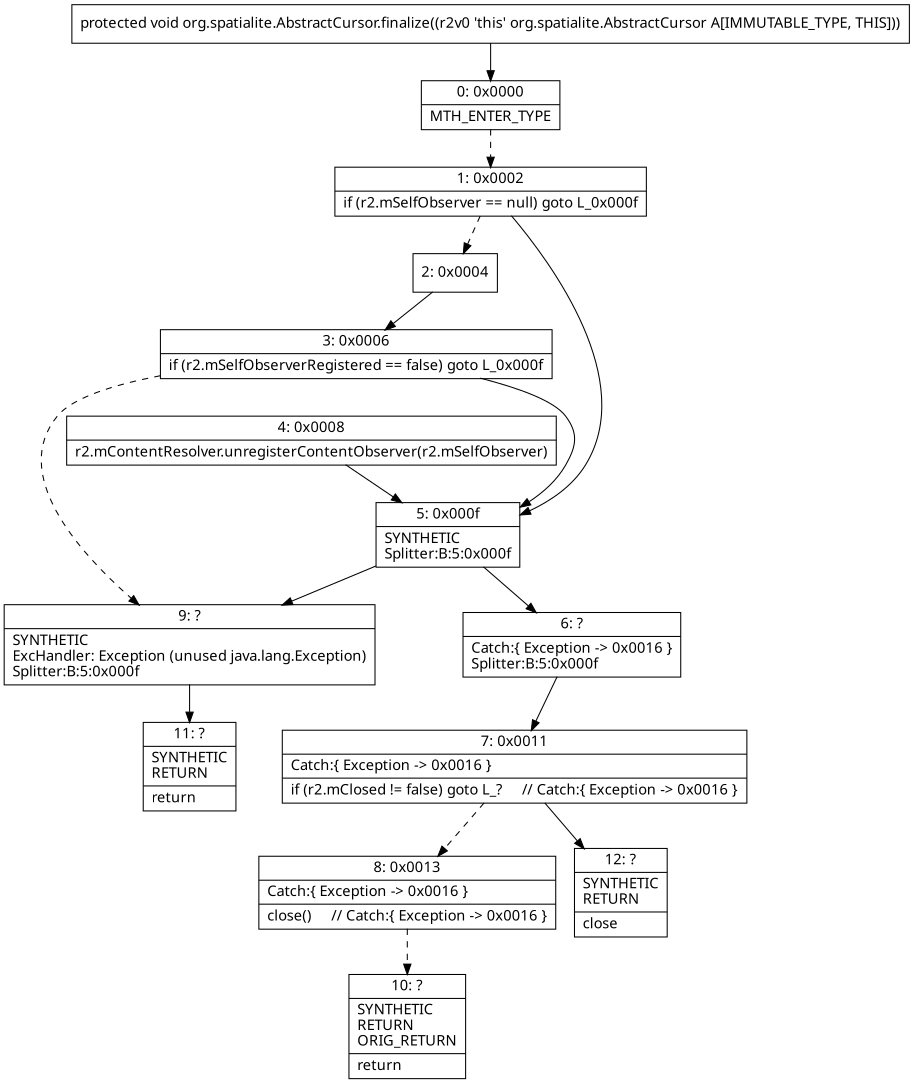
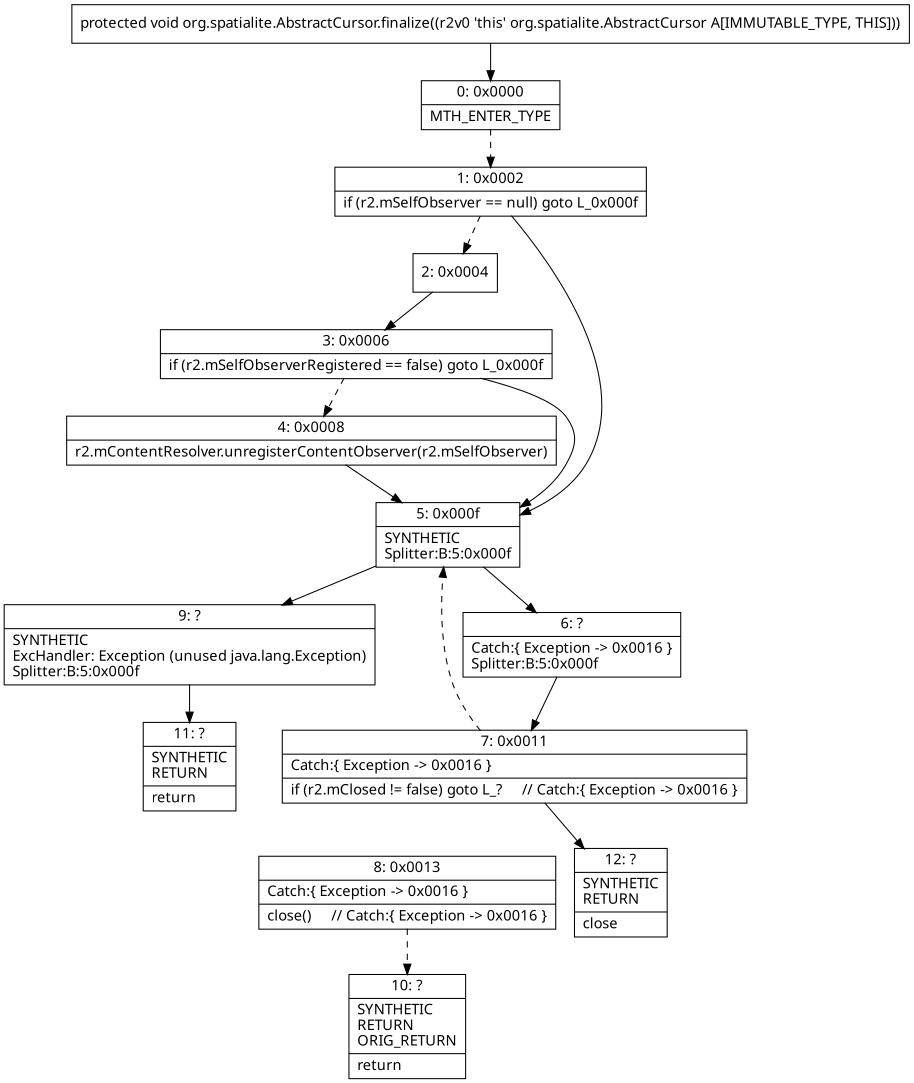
(42, 465) -> (336, 393)
(464, 826) -> (446, 658)
